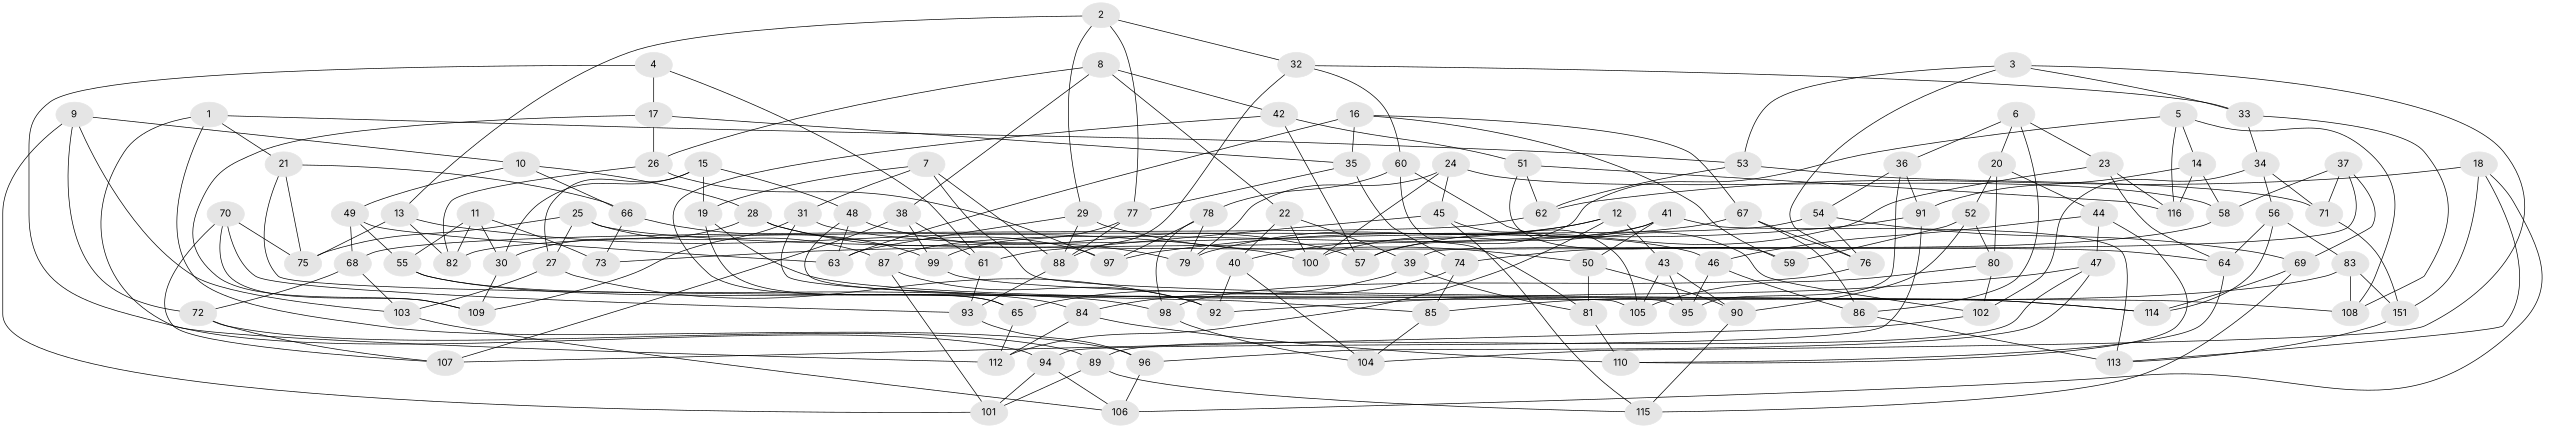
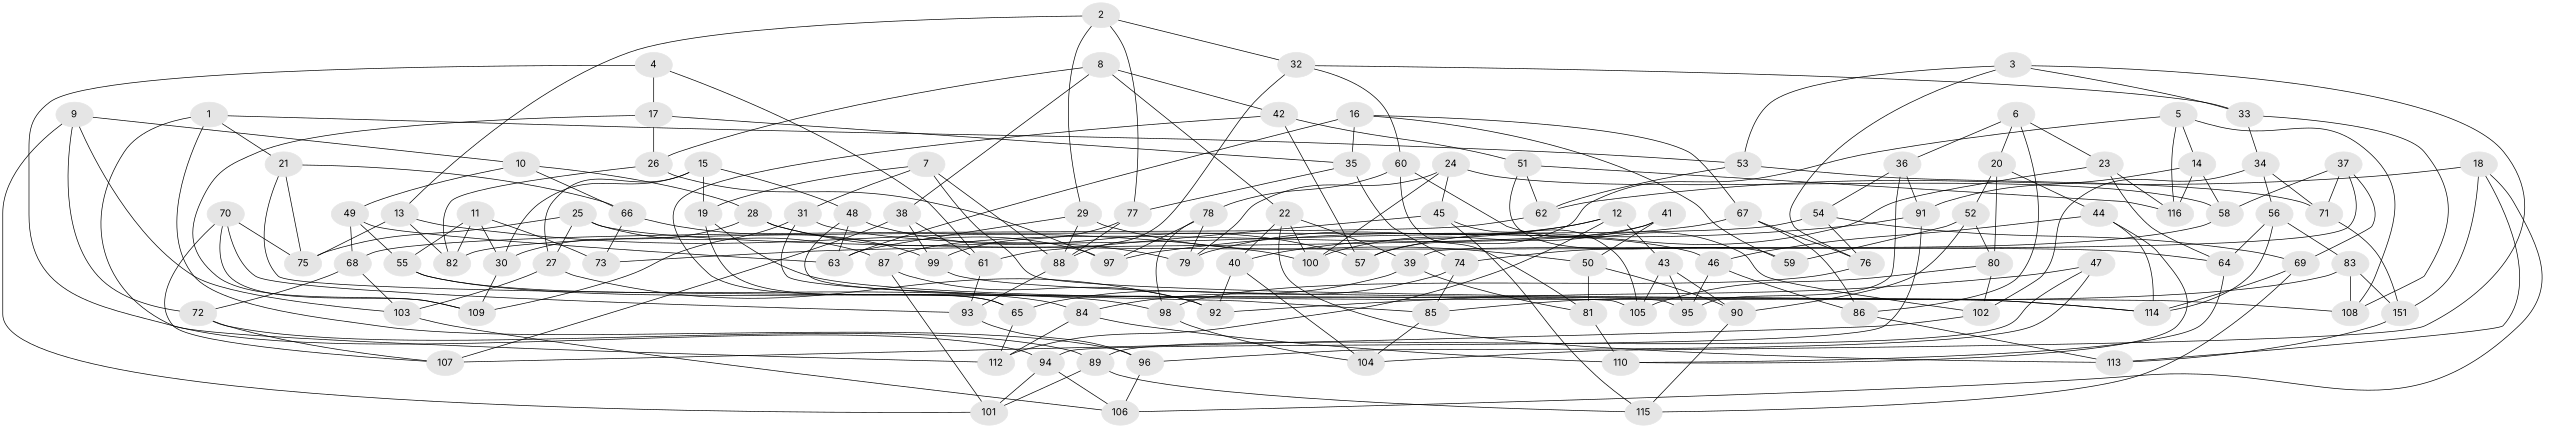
(1873, 229) -> (1724, 354)
(2098, 233) -> (2148, 259)
